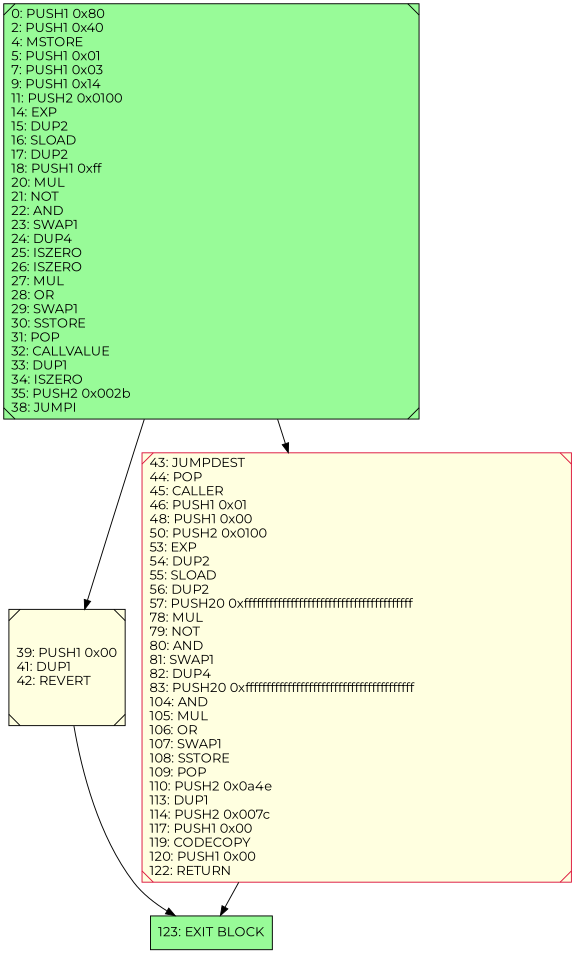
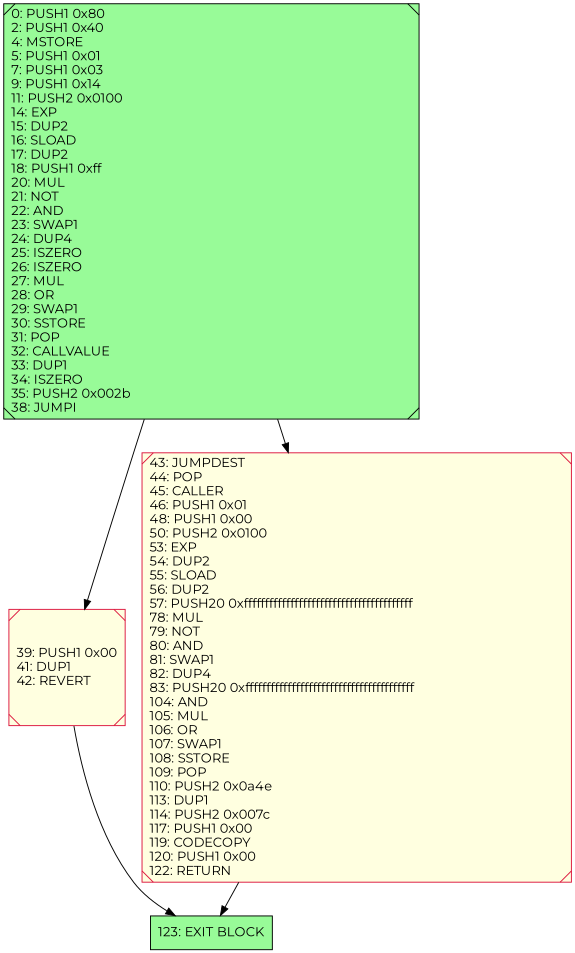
(67, 668) -> (67, 668)
